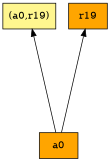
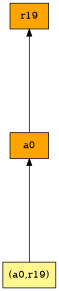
(45, 84) -> (29, 214)
